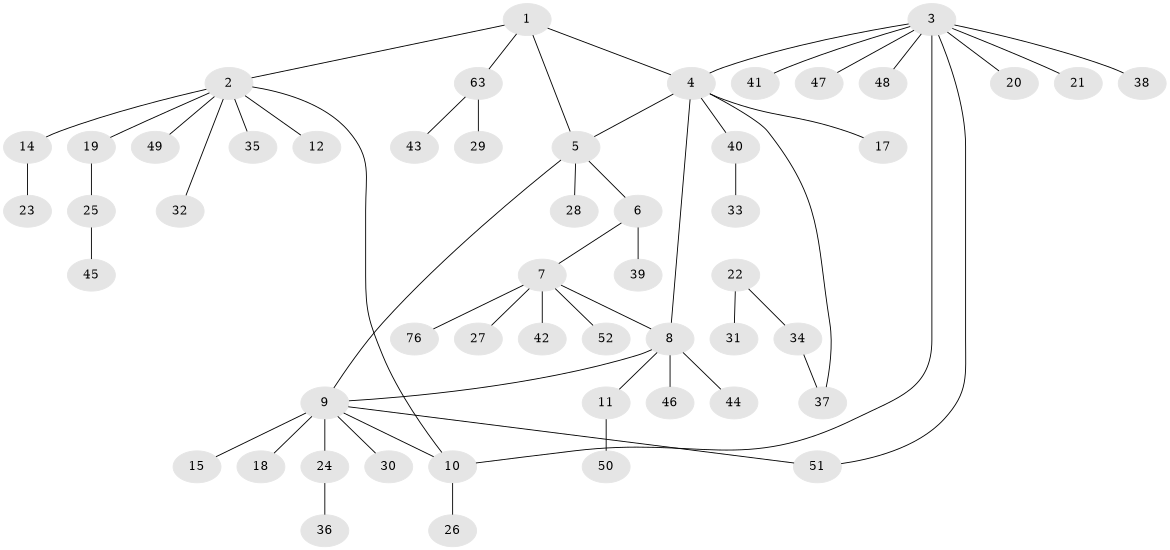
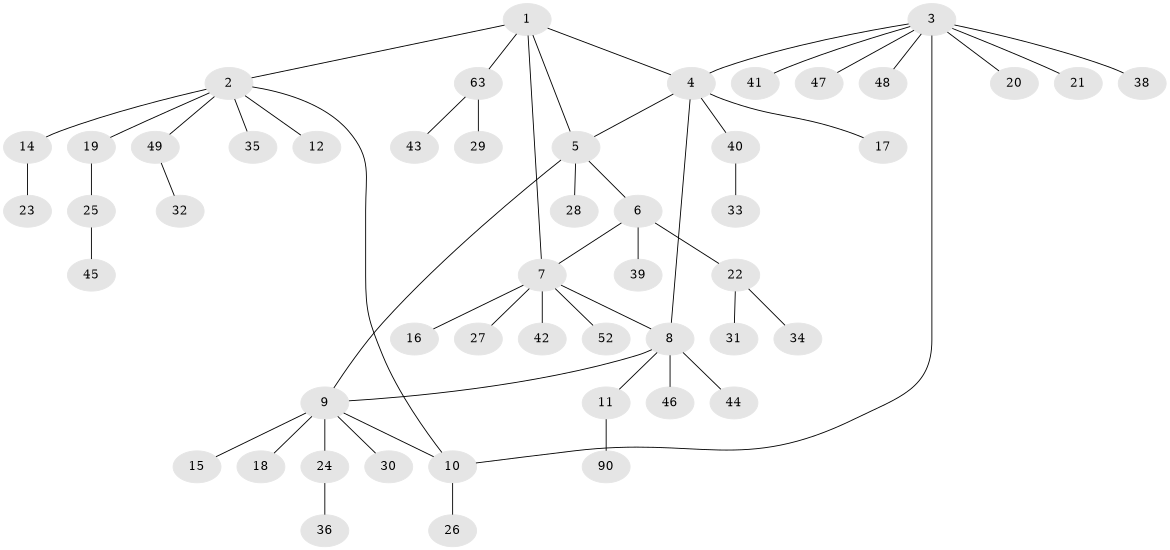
(205, 147) -> (168, 179)
none -> (535, 147)
none -> (687, 243)
(414, 339) -> (414, 339)
(823, 403) -> none
(606, 467) -> (606, 467)
(817, 467) -> none
